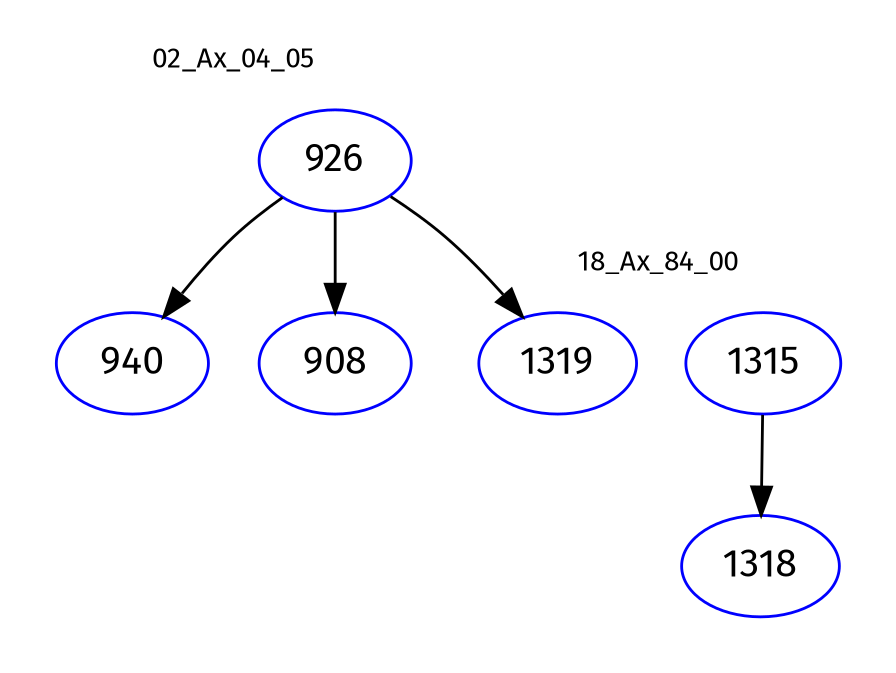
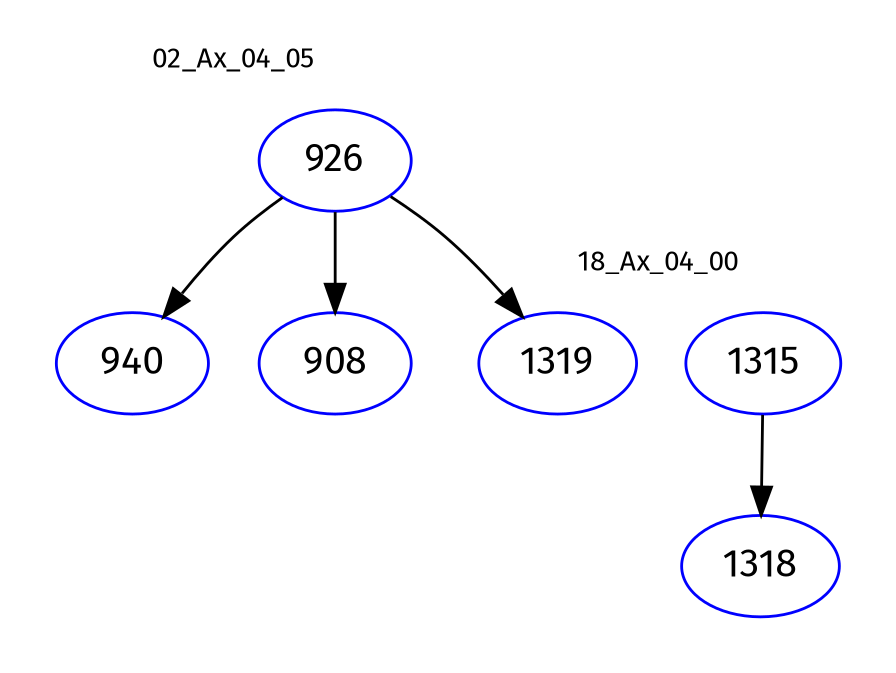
(659, 263) -> (659, 263)
